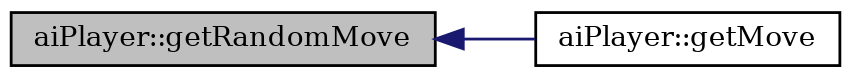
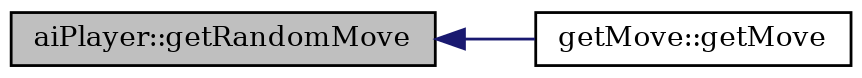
(688, 39) -> (693, 39)
